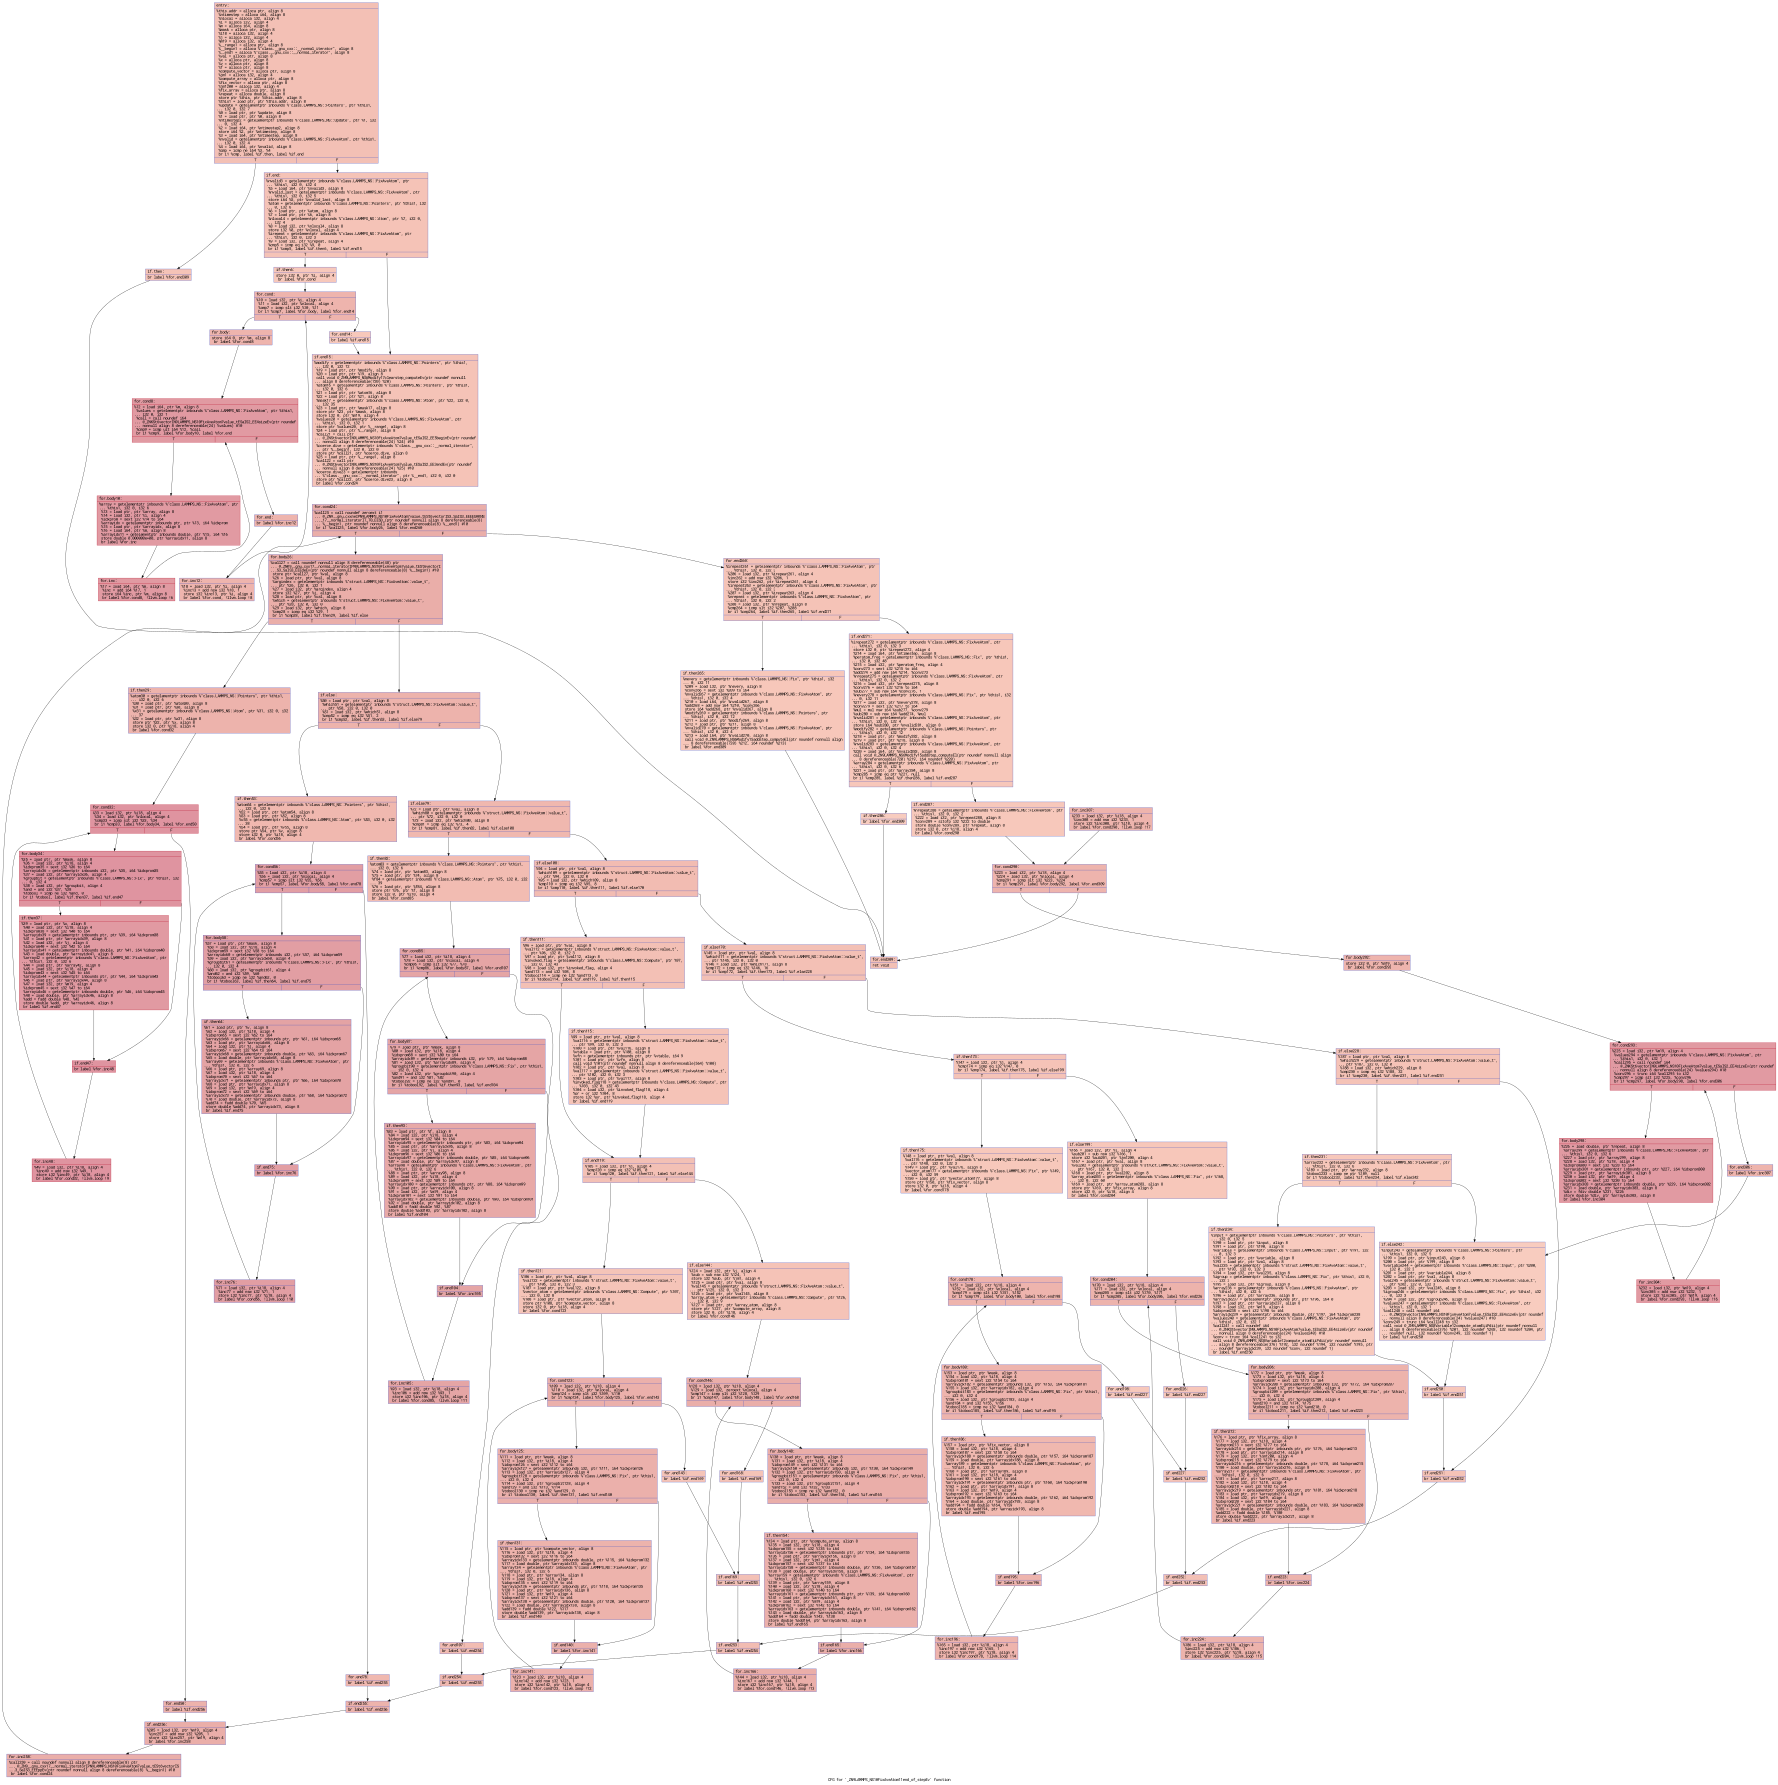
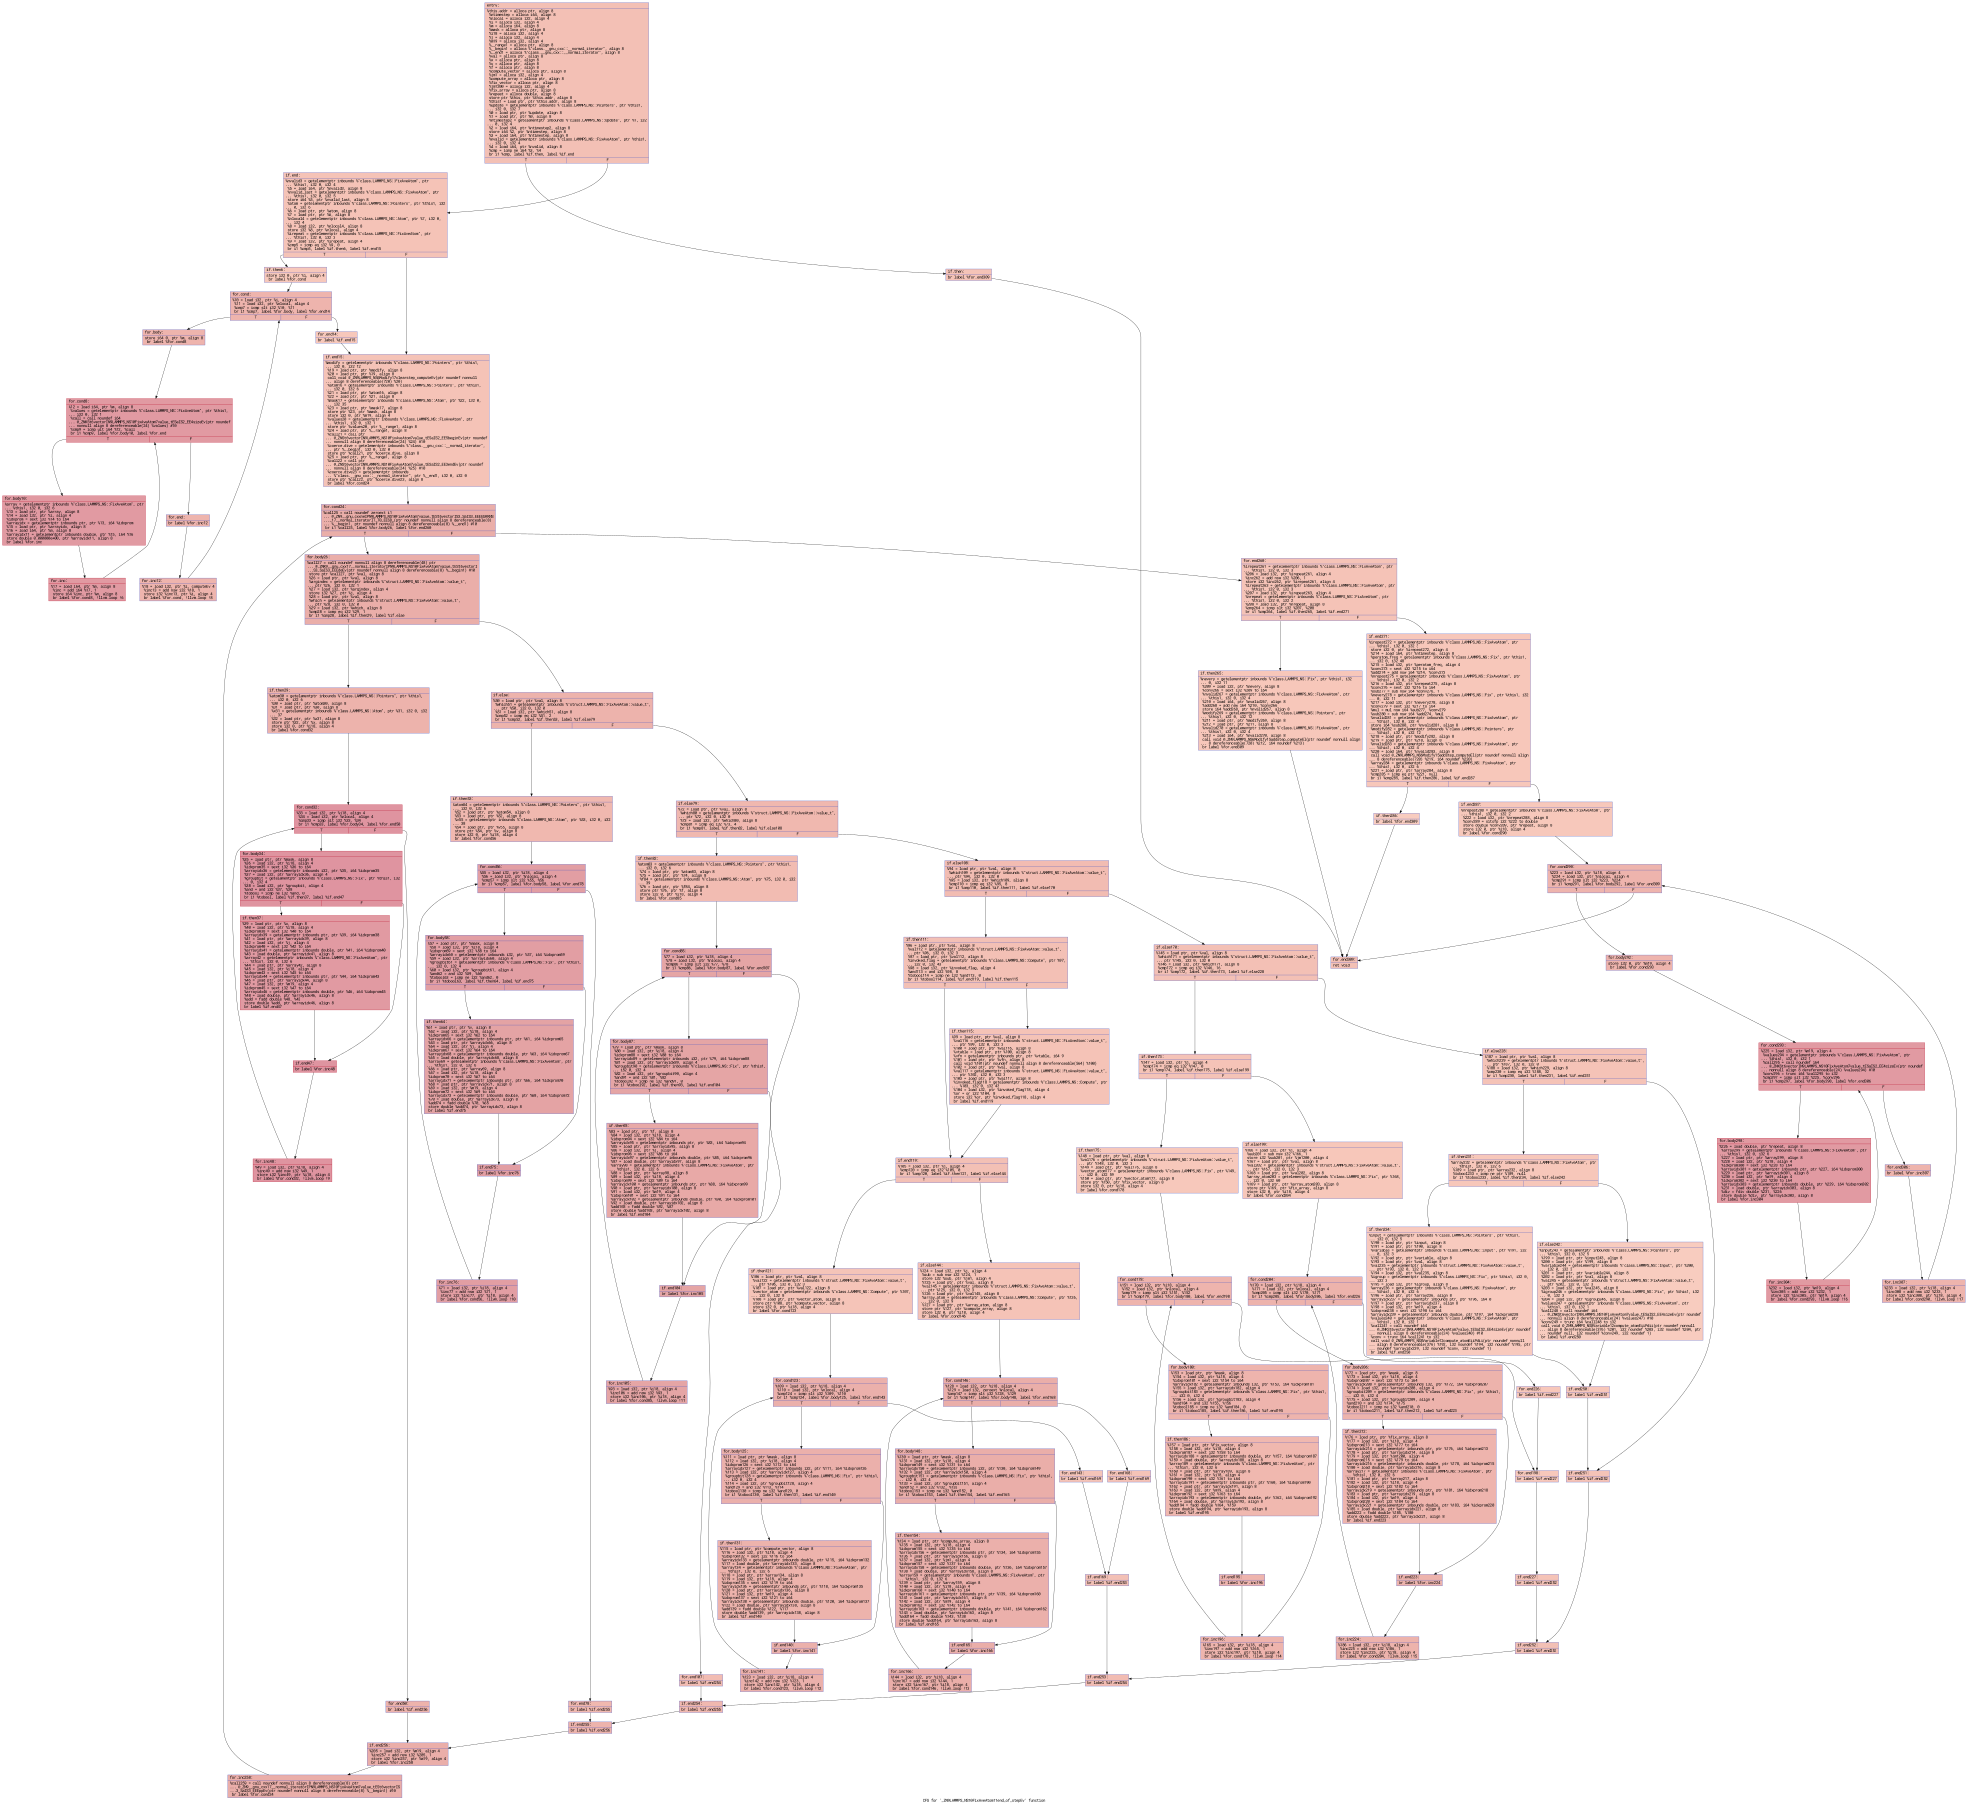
(214, 587) -> (178, 587)
(1657, 1224) -> (1915, 1227)
(1185, 1433) -> (1538, 1433)
(1100, 1511) -> (1318, 1534)
